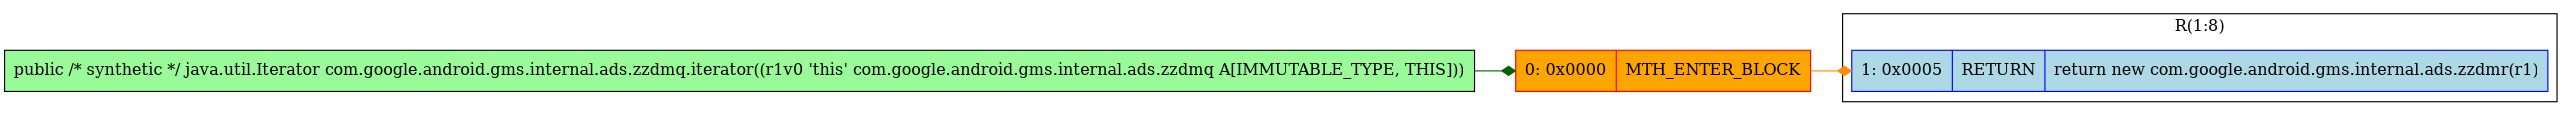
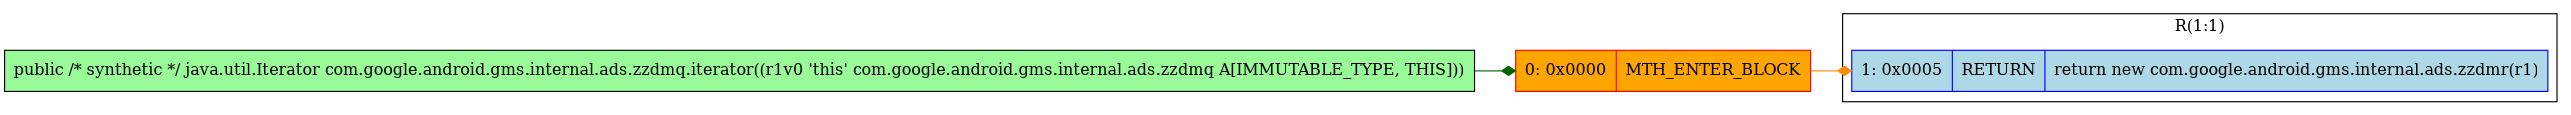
(2200, 27) -> (2200, 27)
